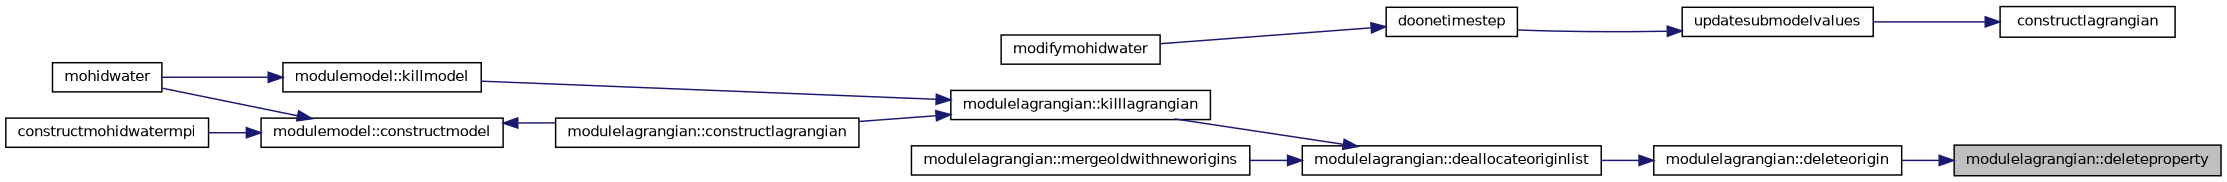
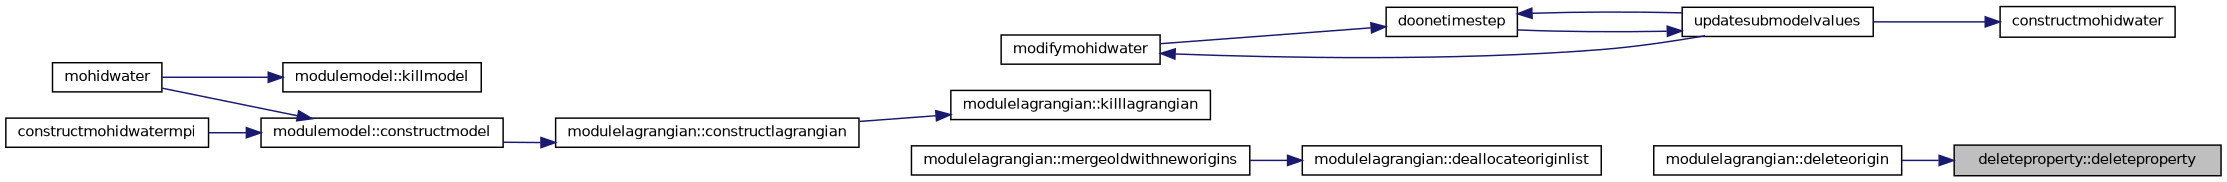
none -> (1607, 12)
(2088, 22) -> (2088, 22)
none -> (1441, 57)
(709, 90) -> none
(537, 123) -> (522, 142)
(1259, 132) -> none
(1620, 160) -> none
(2088, 160) -> (2088, 160)
